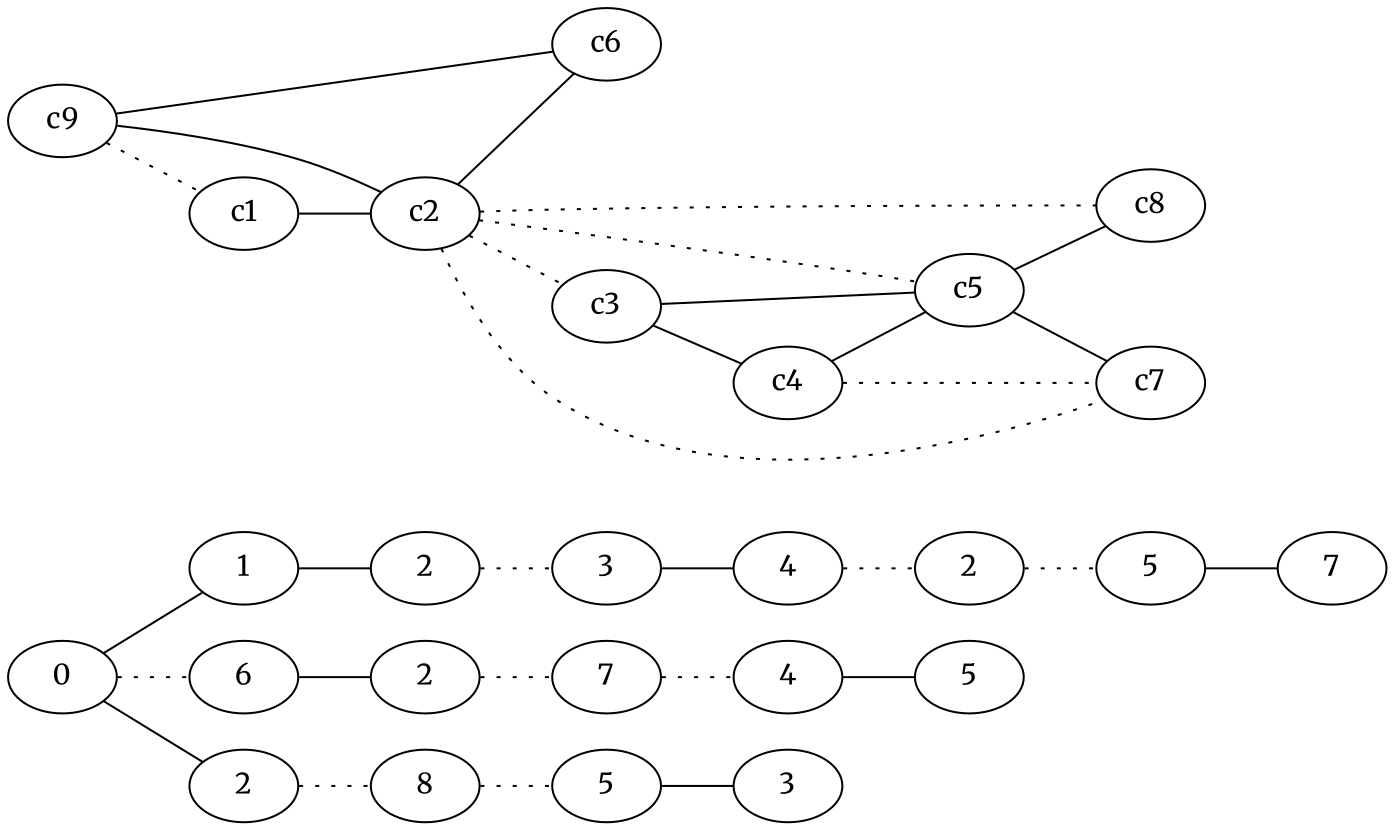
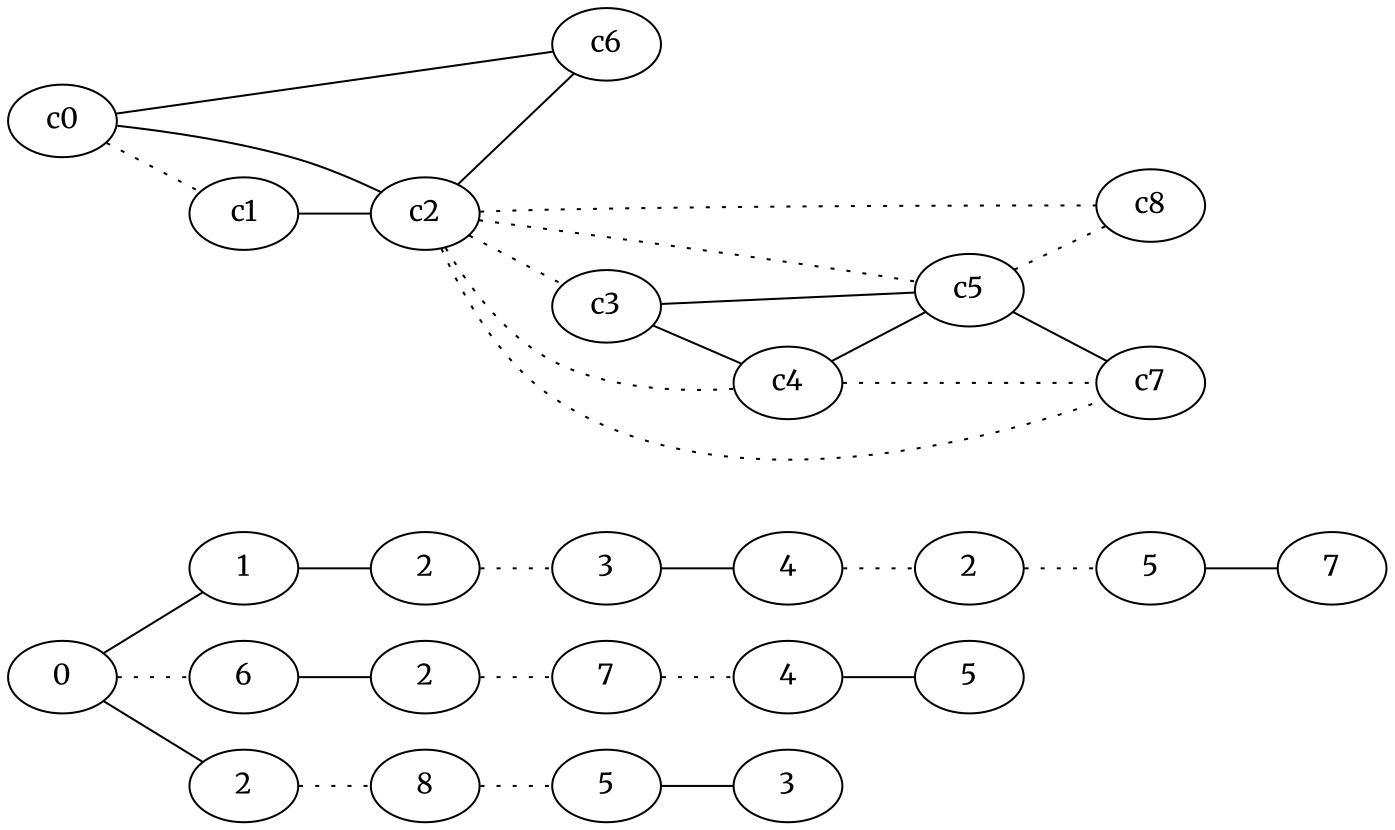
(62, 121) -> (62, 121)
(1060, 248) -> (1060, 248)
none -> (565, 367)
